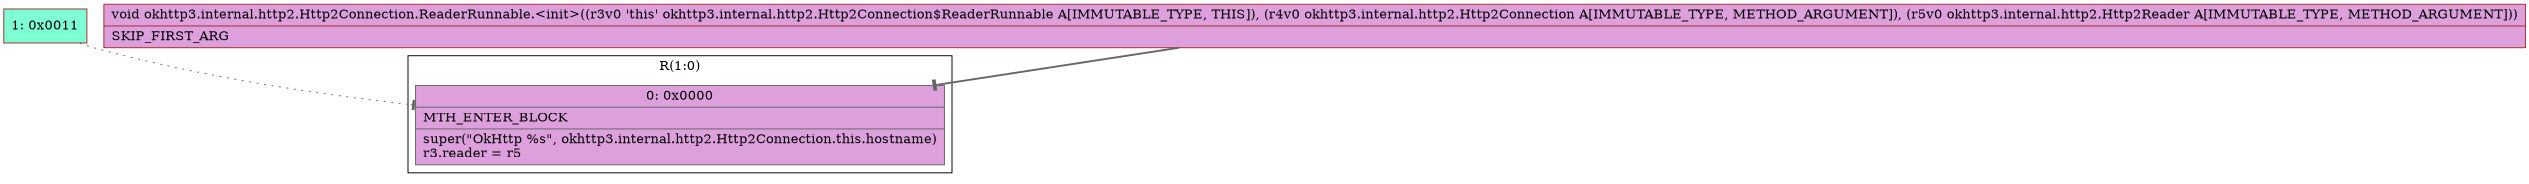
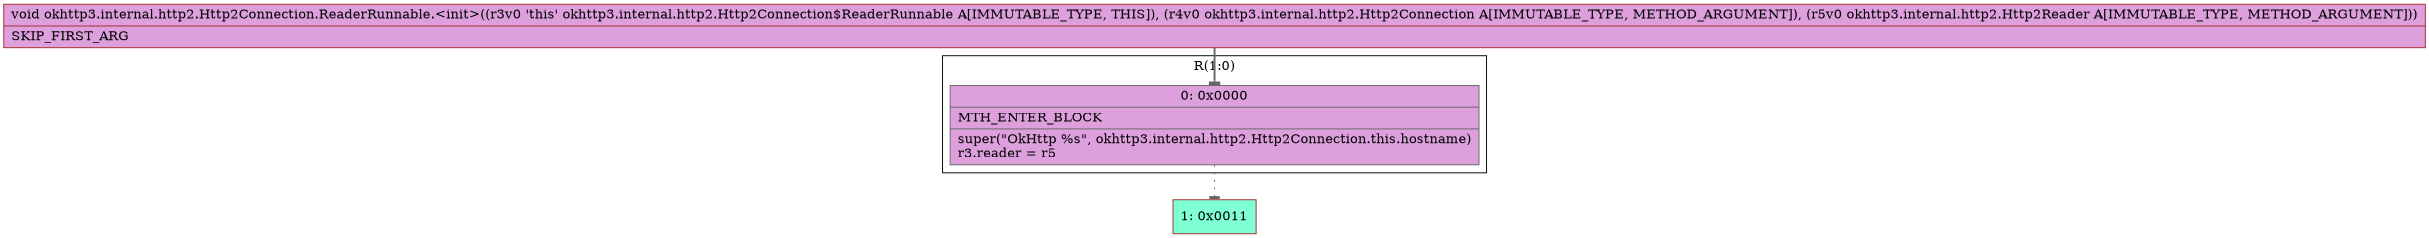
(244, 81) -> (1215, 180)
